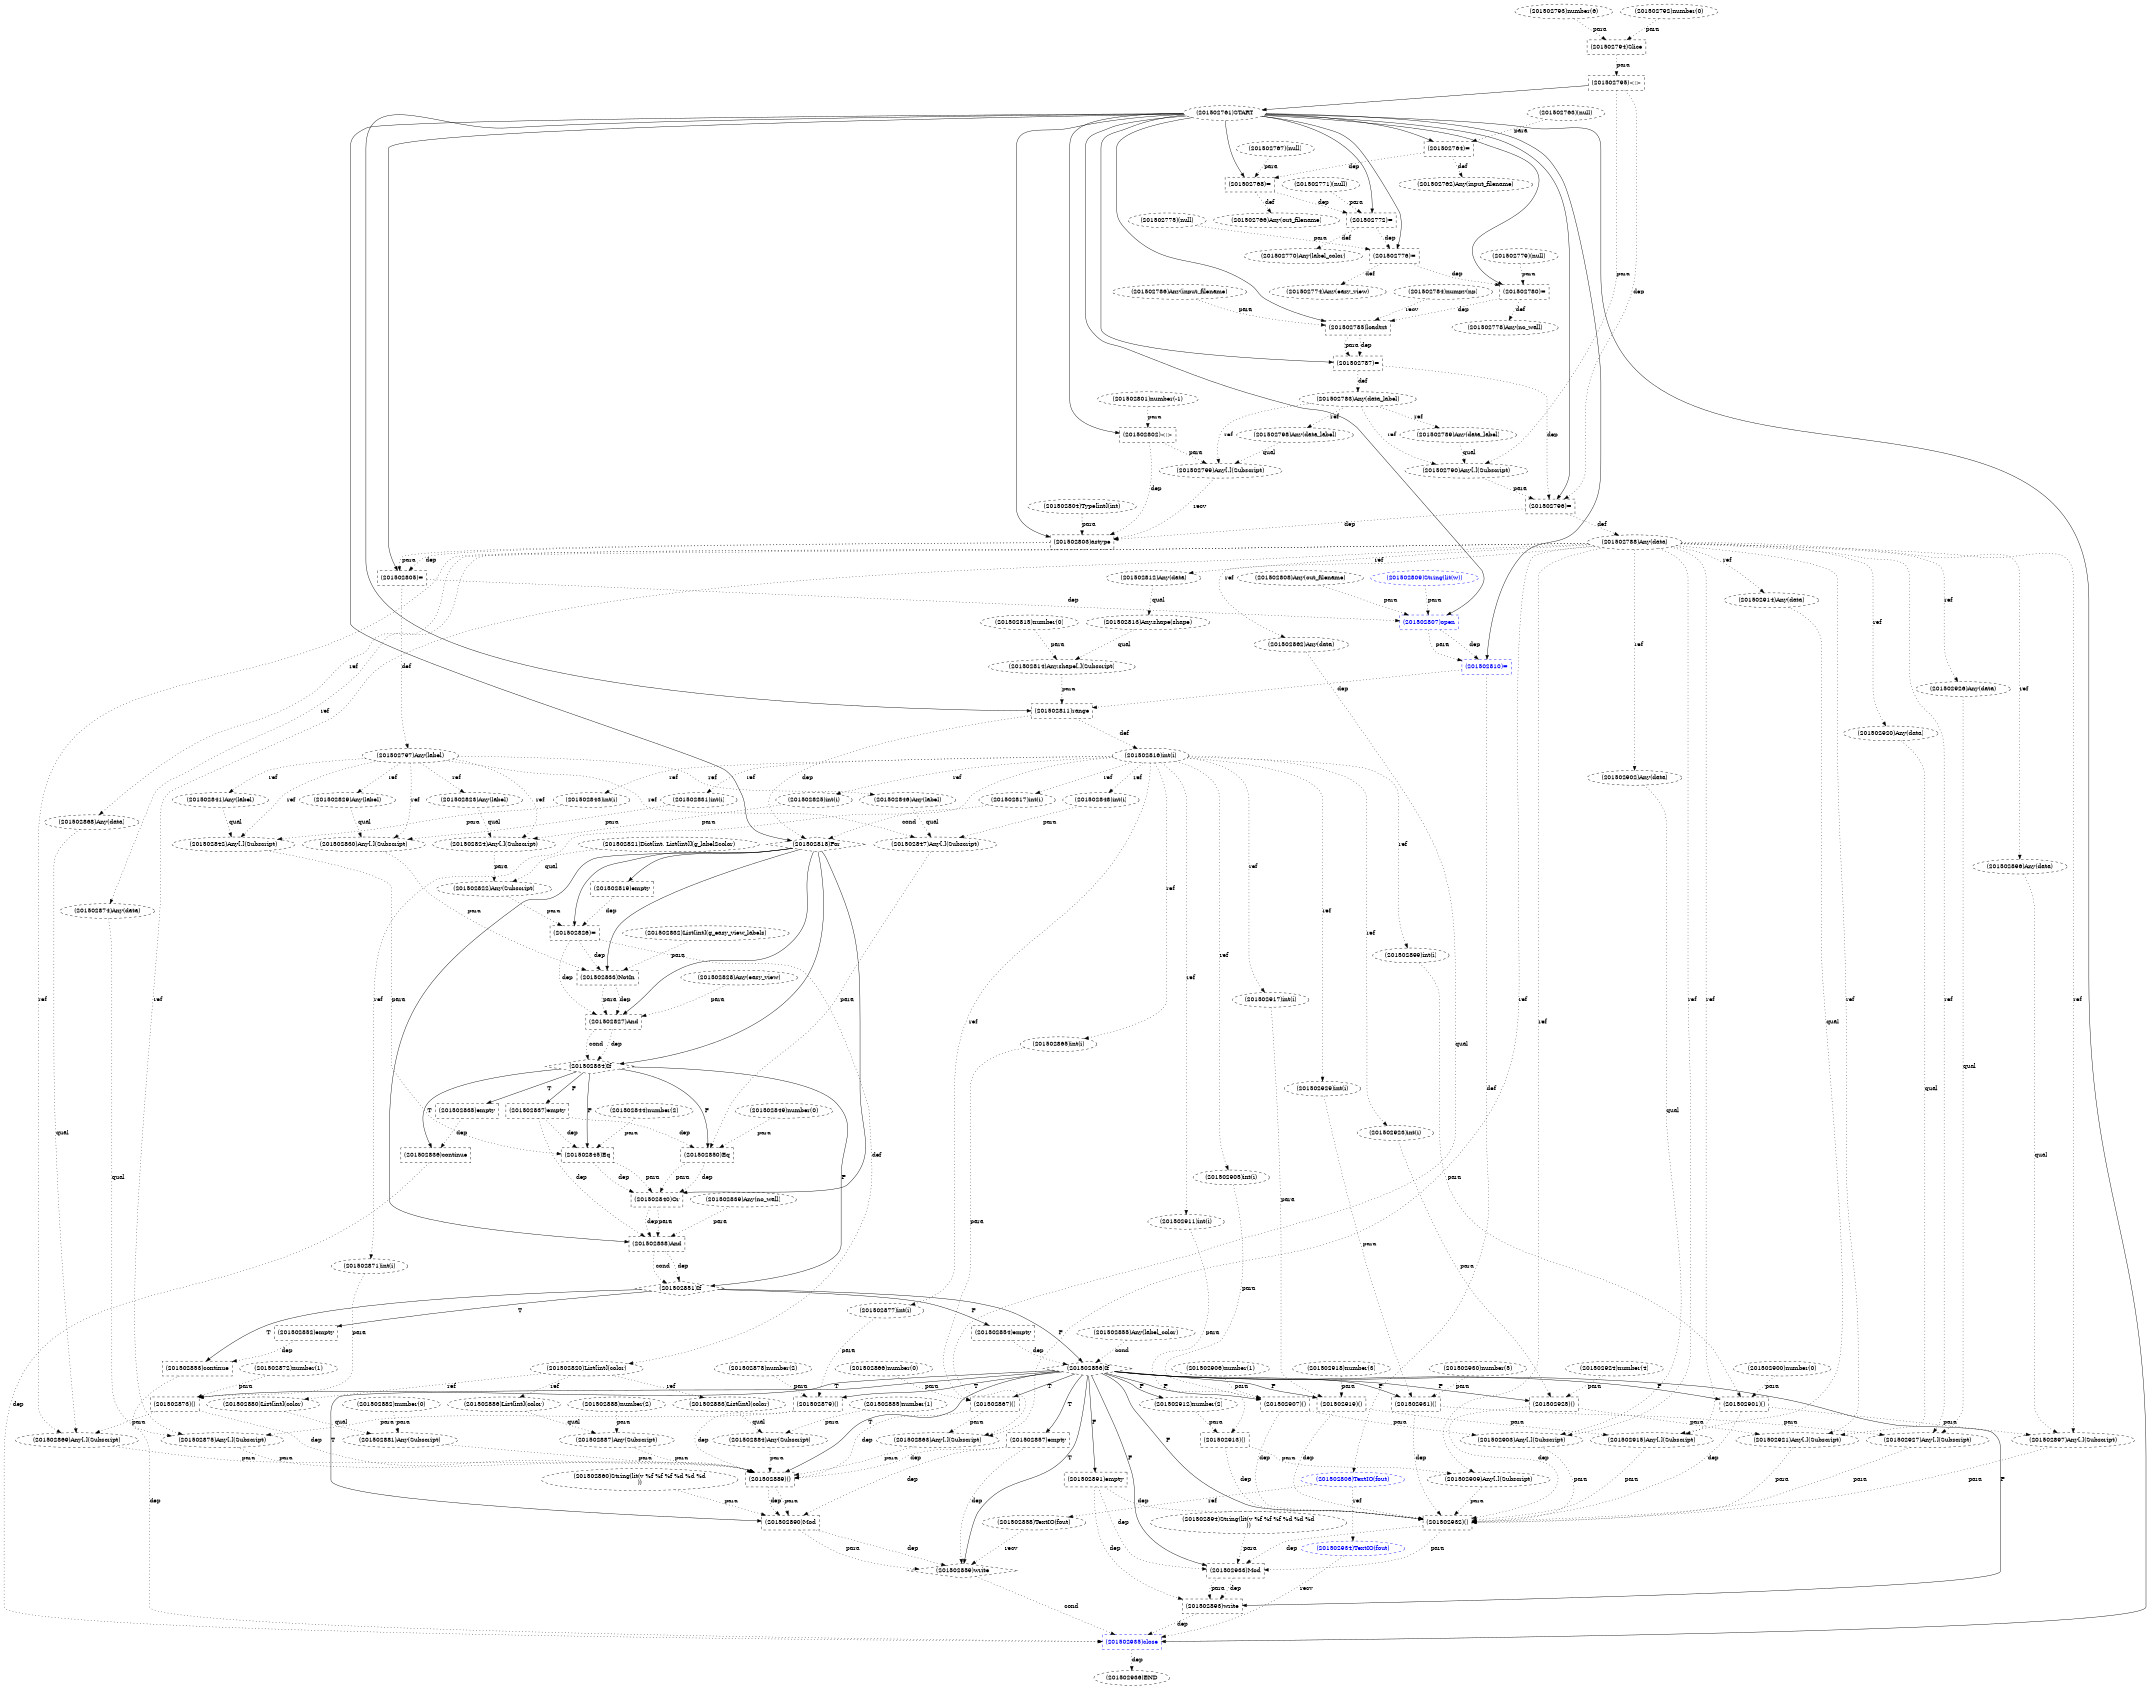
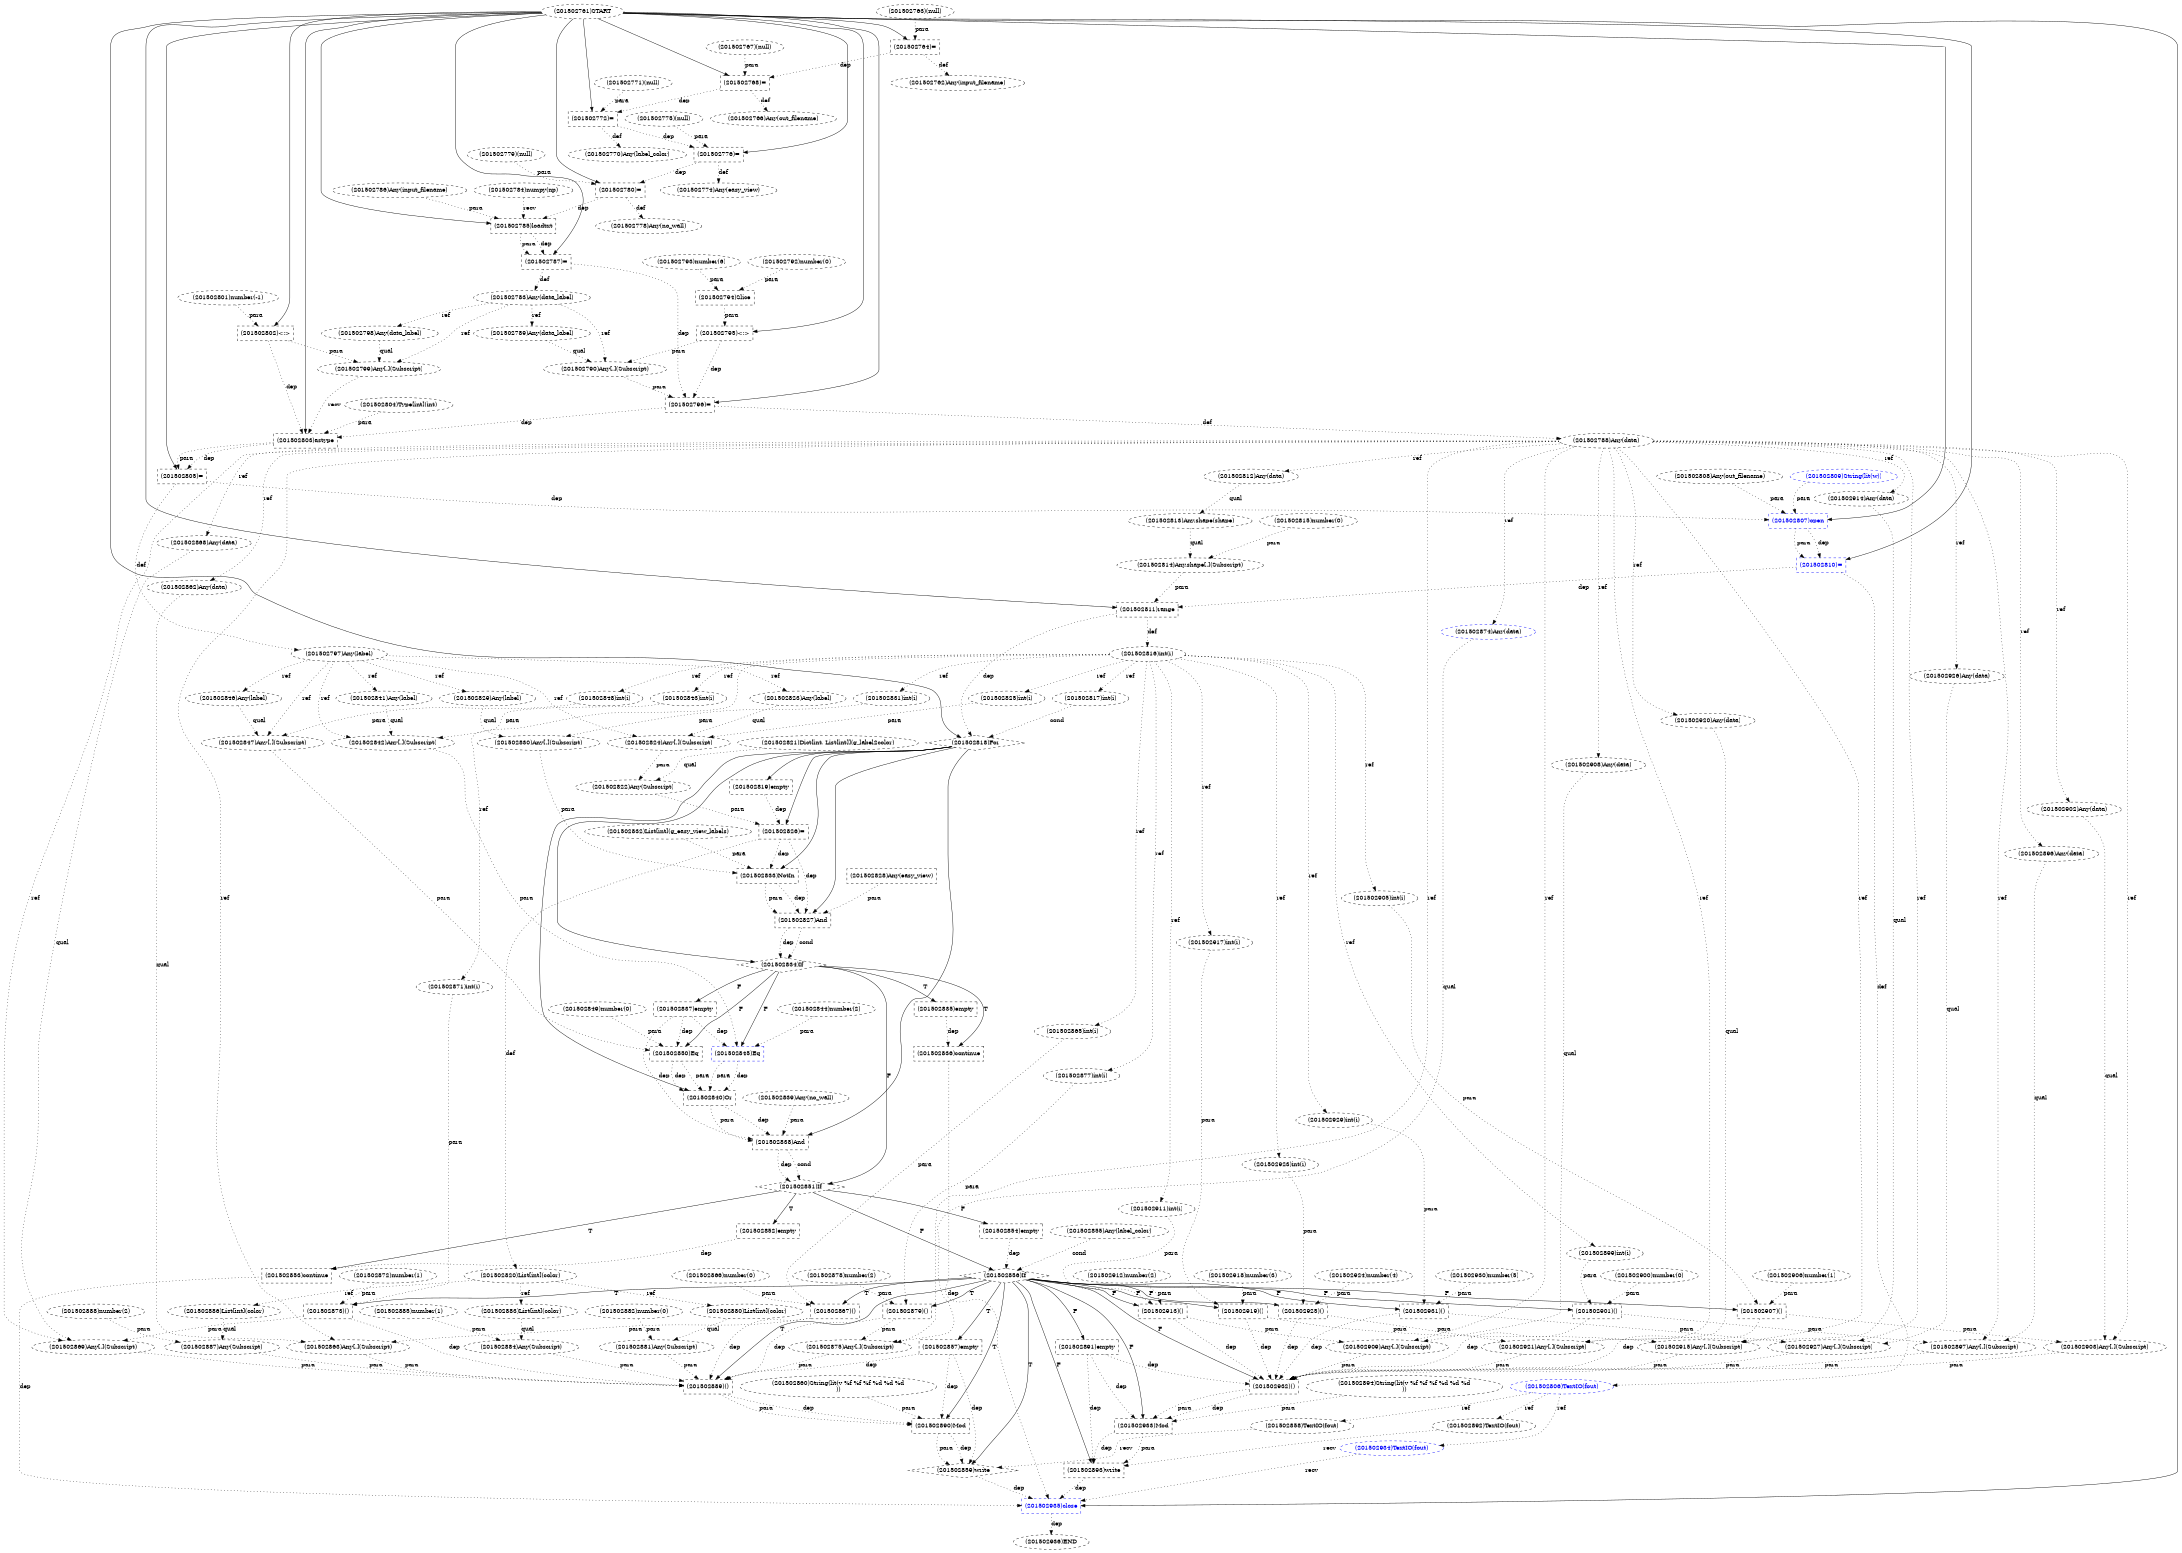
(1427, 98) -> (863, 105)
none -> (1598, 765)
(411, 801) -> none
(107, 911) -> (1488, 632)
(739, 978) -> (892, 876)
(587, 1155) -> (738, 1054)
(1132, 1384) -> (1106, 1293)
none -> (1484, 1426)
(1071, 1606) -> (1019, 1488)
